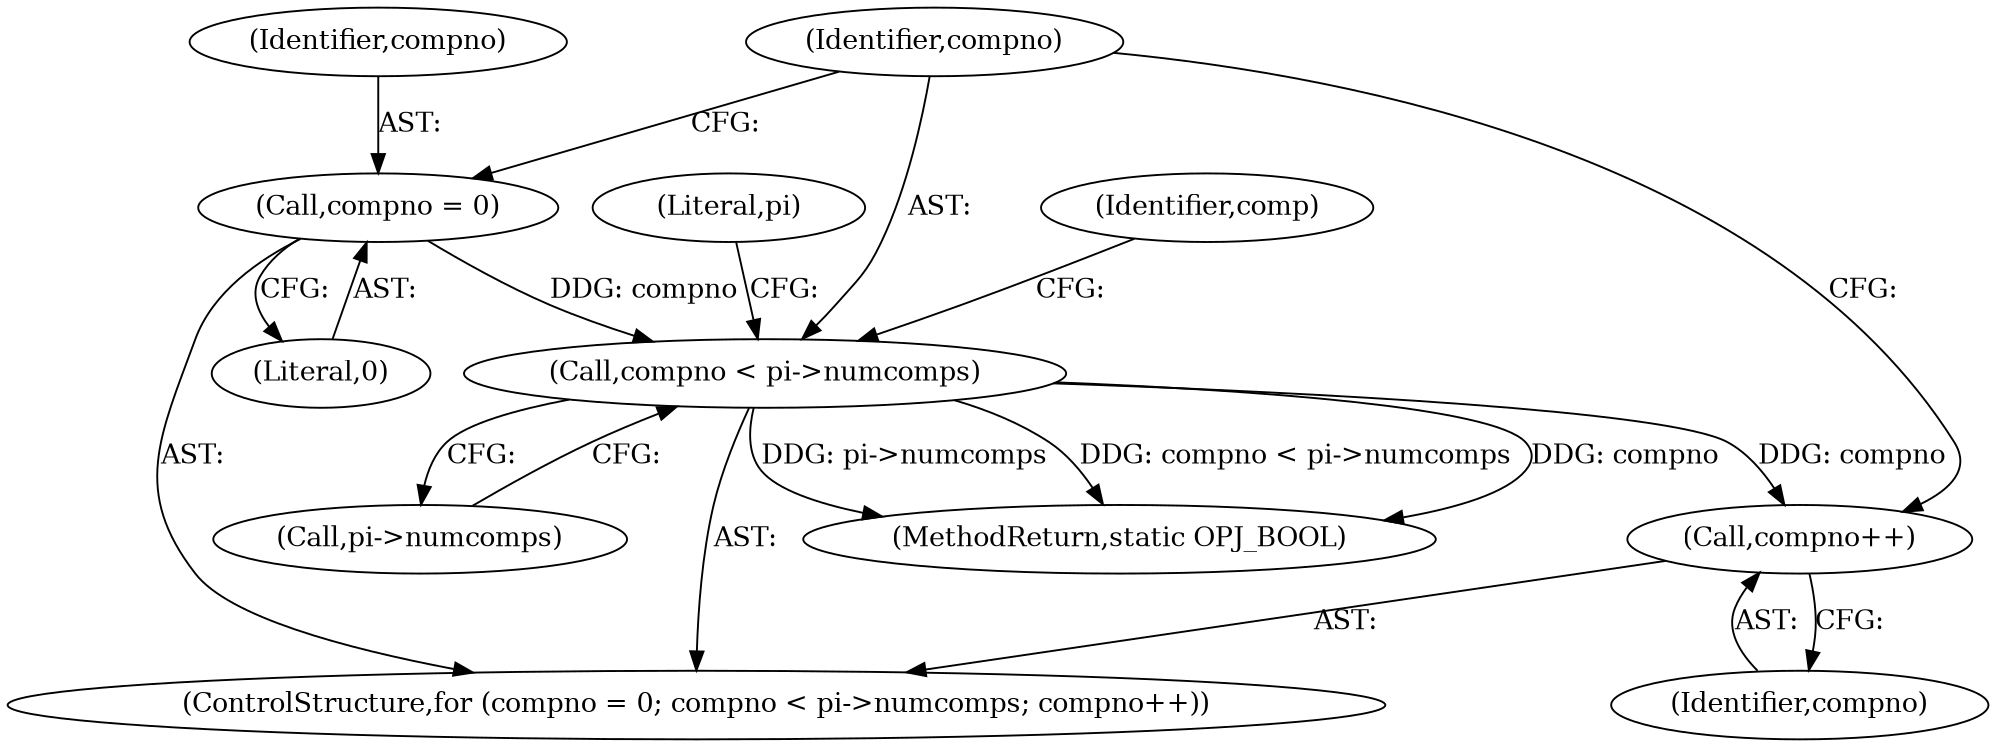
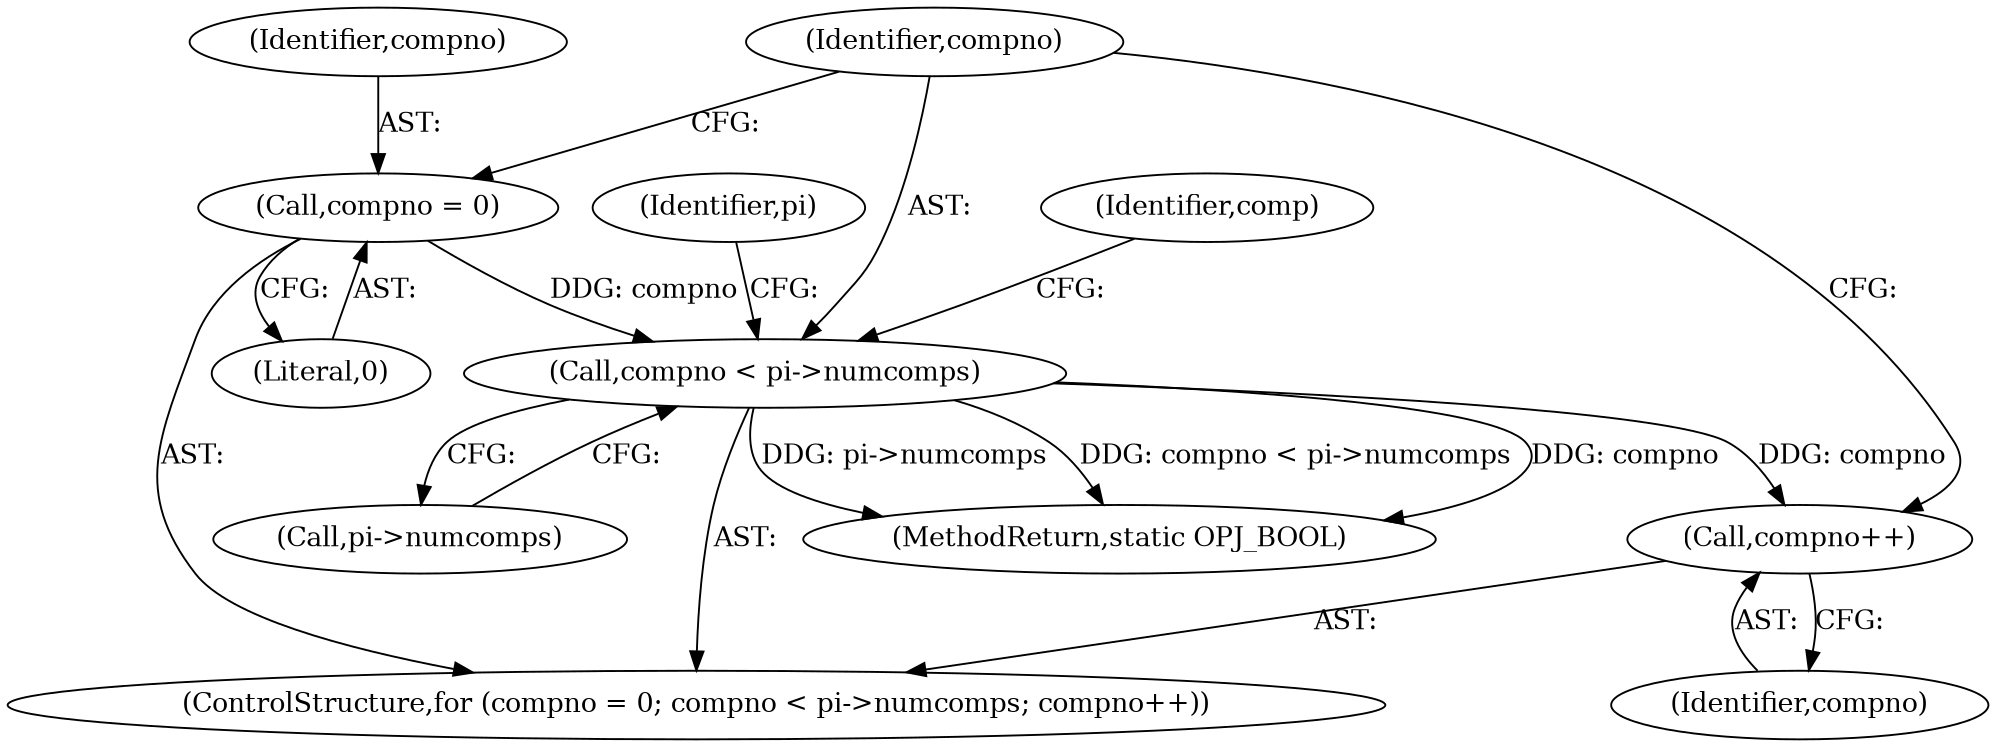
(729, 208) -> (729, 208)
